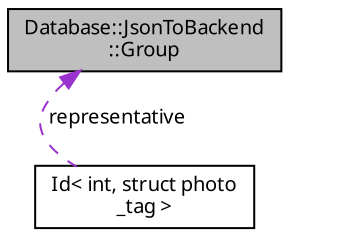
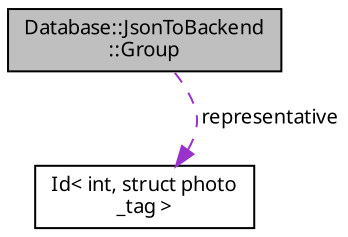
(41, 129) -> (195, 108)
